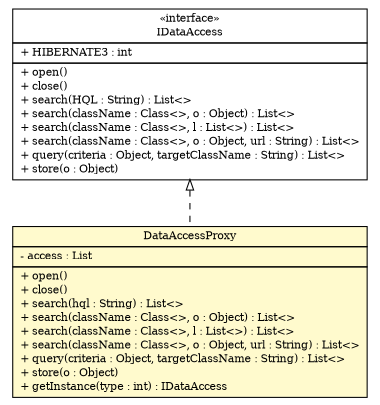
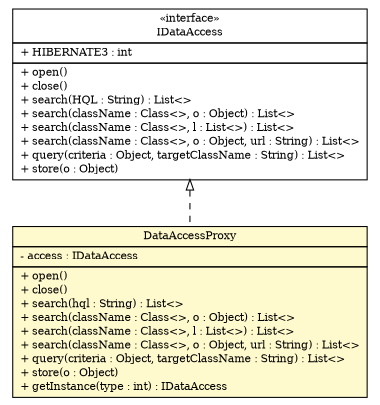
(56, 256) -> (80, 256)
